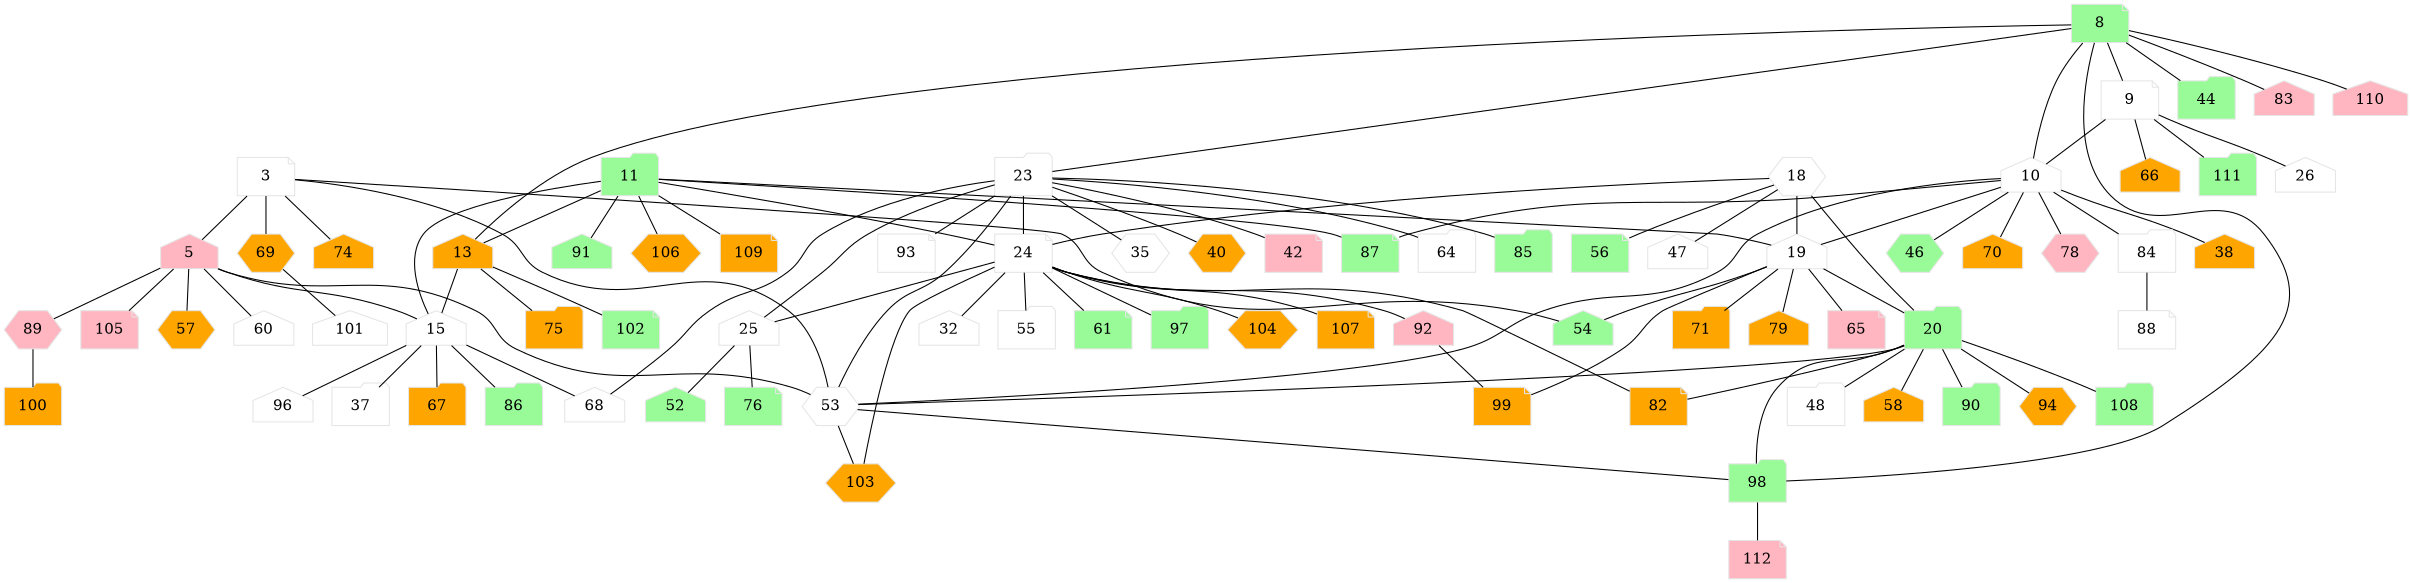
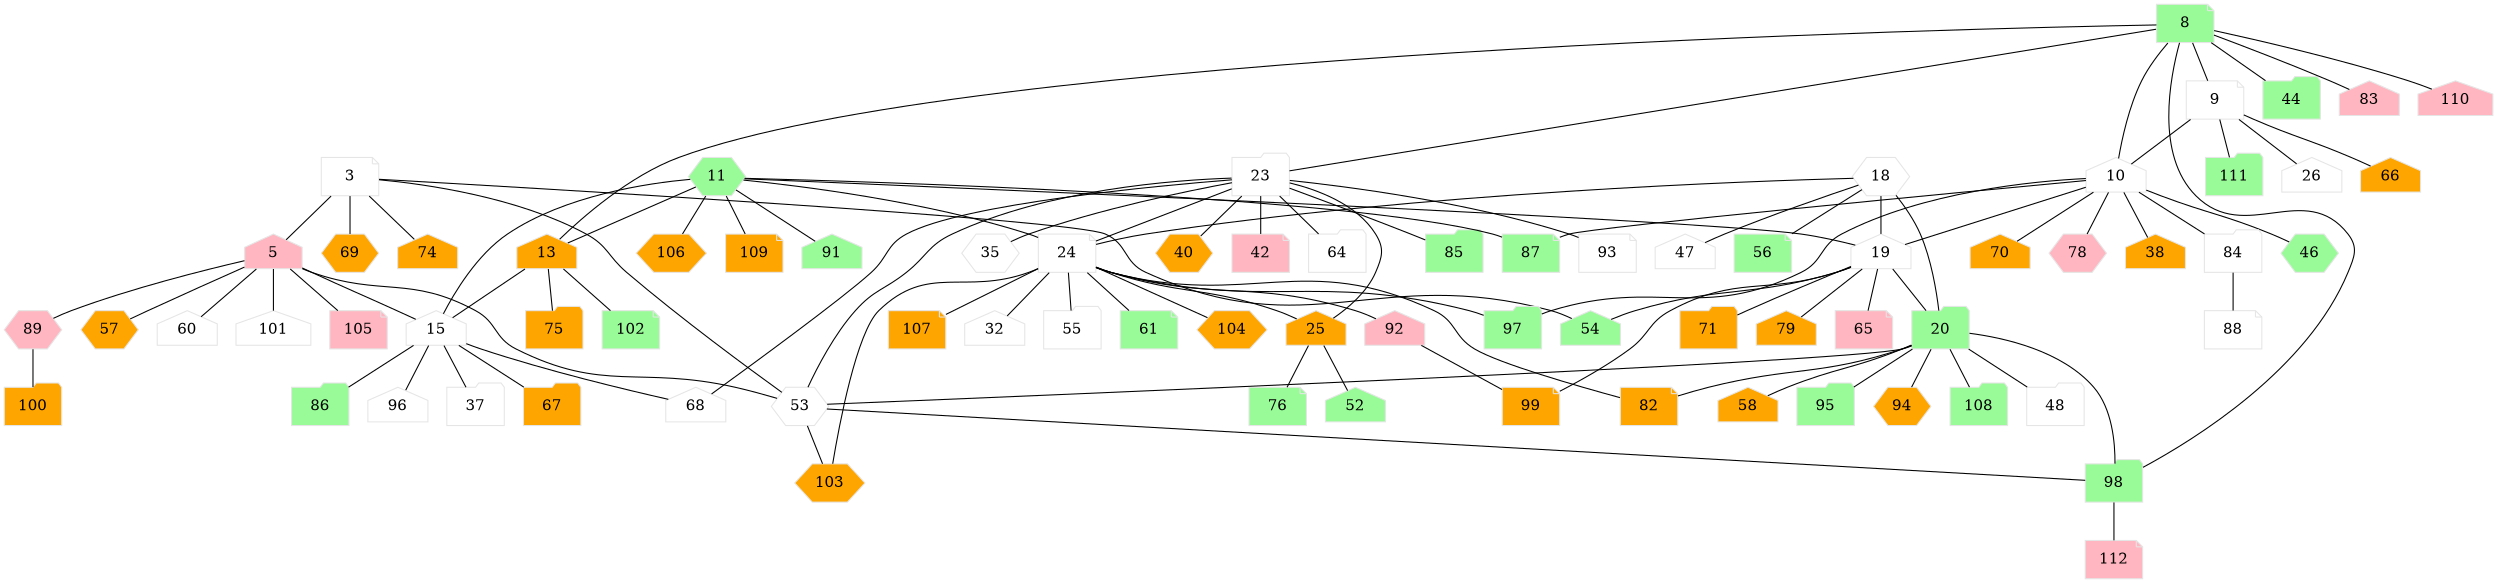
(630, 177) -> (717, 177)
(317, 299) -> (273, 290)
(749, 330) -> (1316, 330)
(1476, 345) -> (1818, 259)
(1971, 406) -> (1826, 406)
